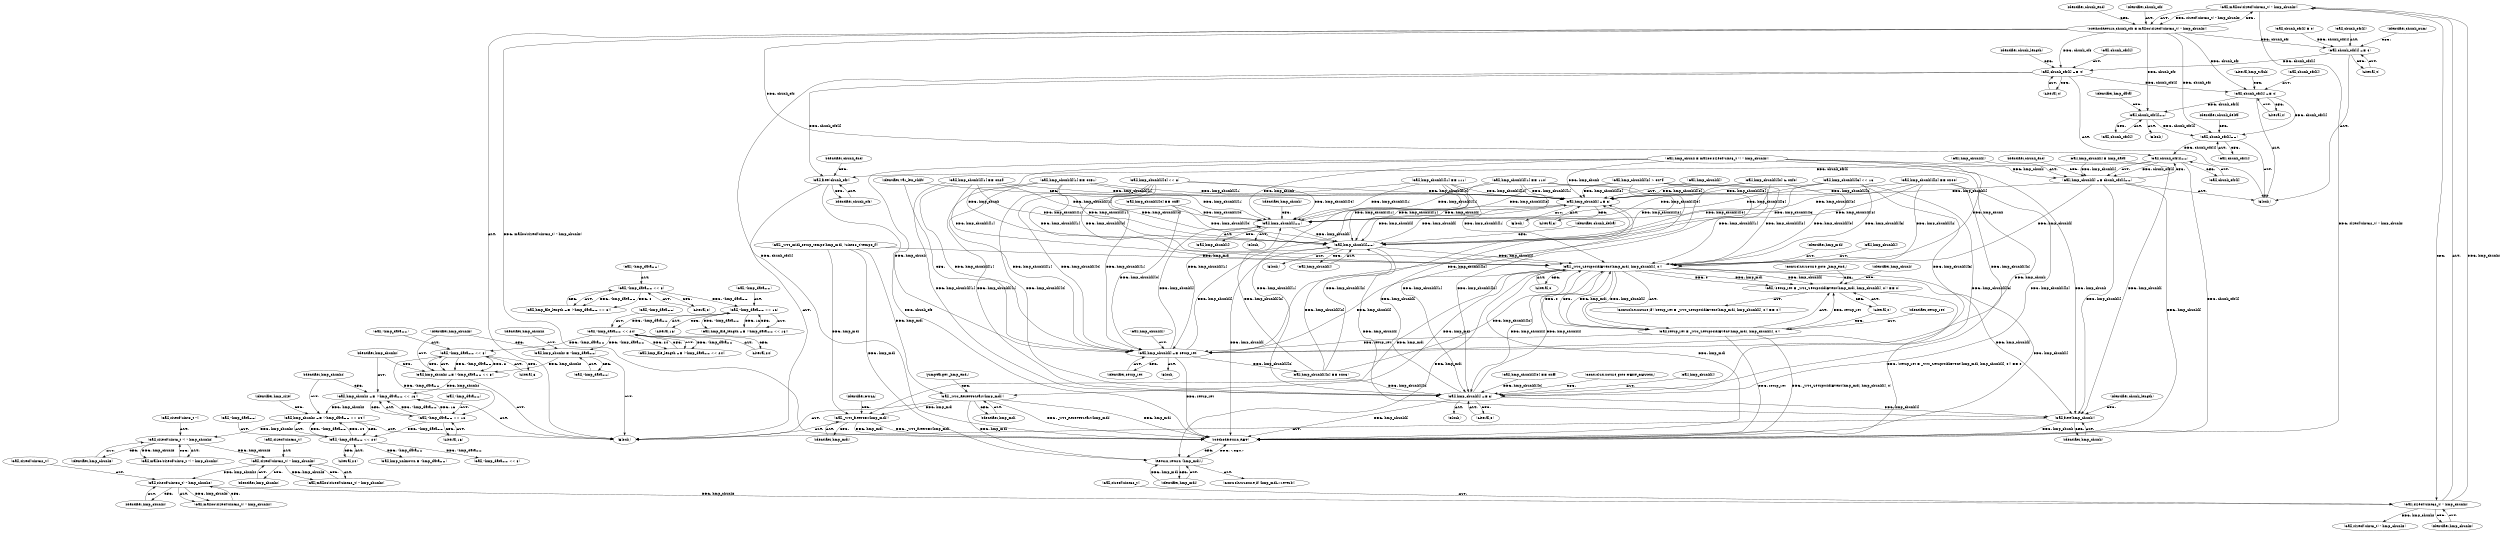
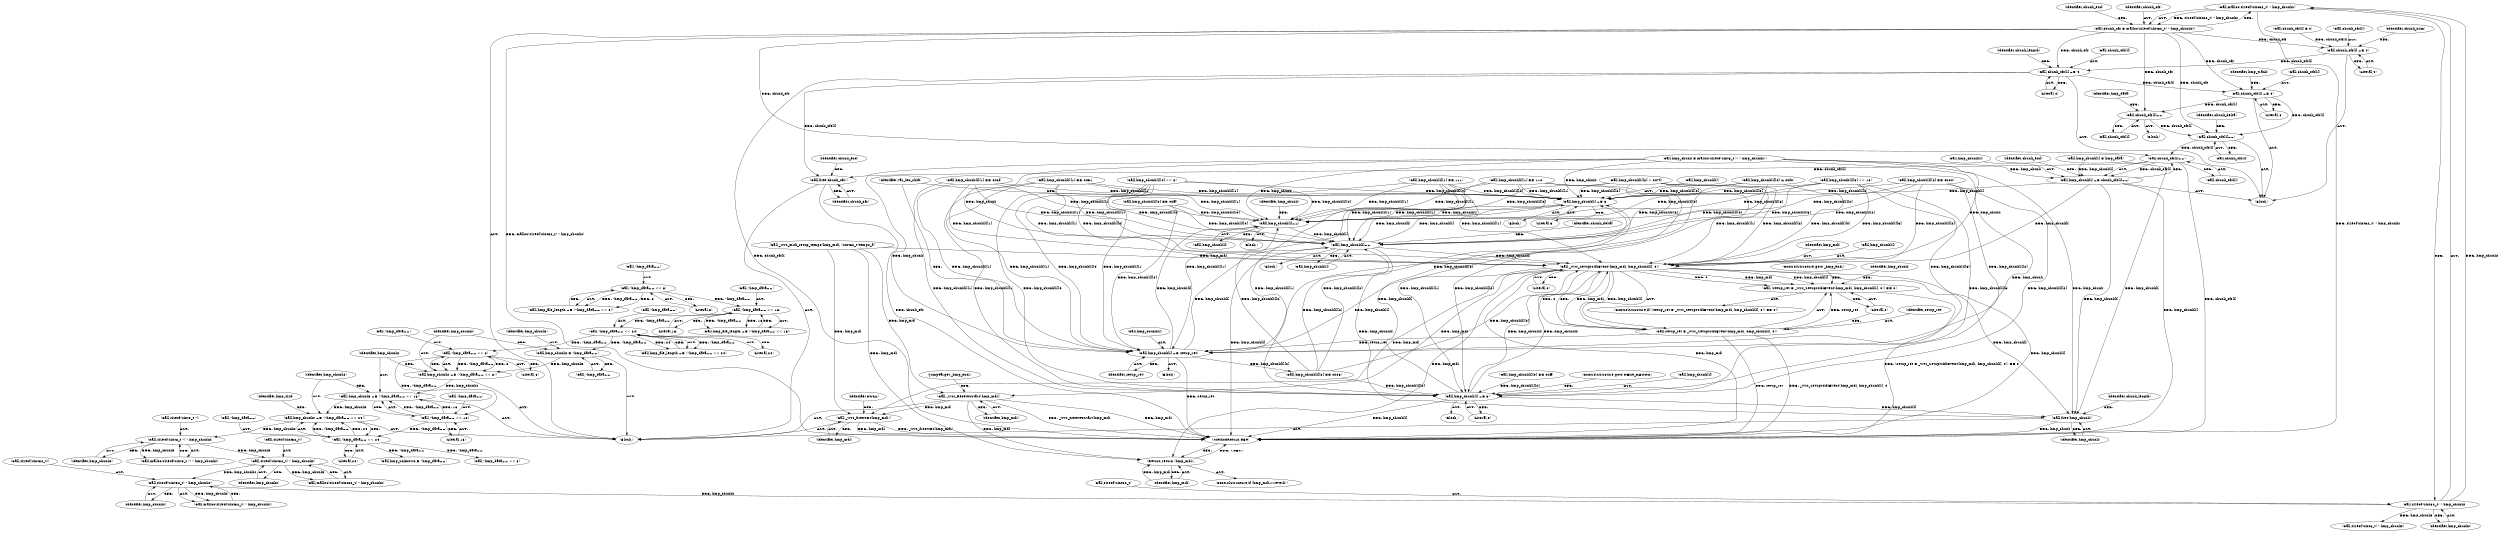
(2148, 29) -> (2145, 29)
(2252, 72) -> (2249, 72)
